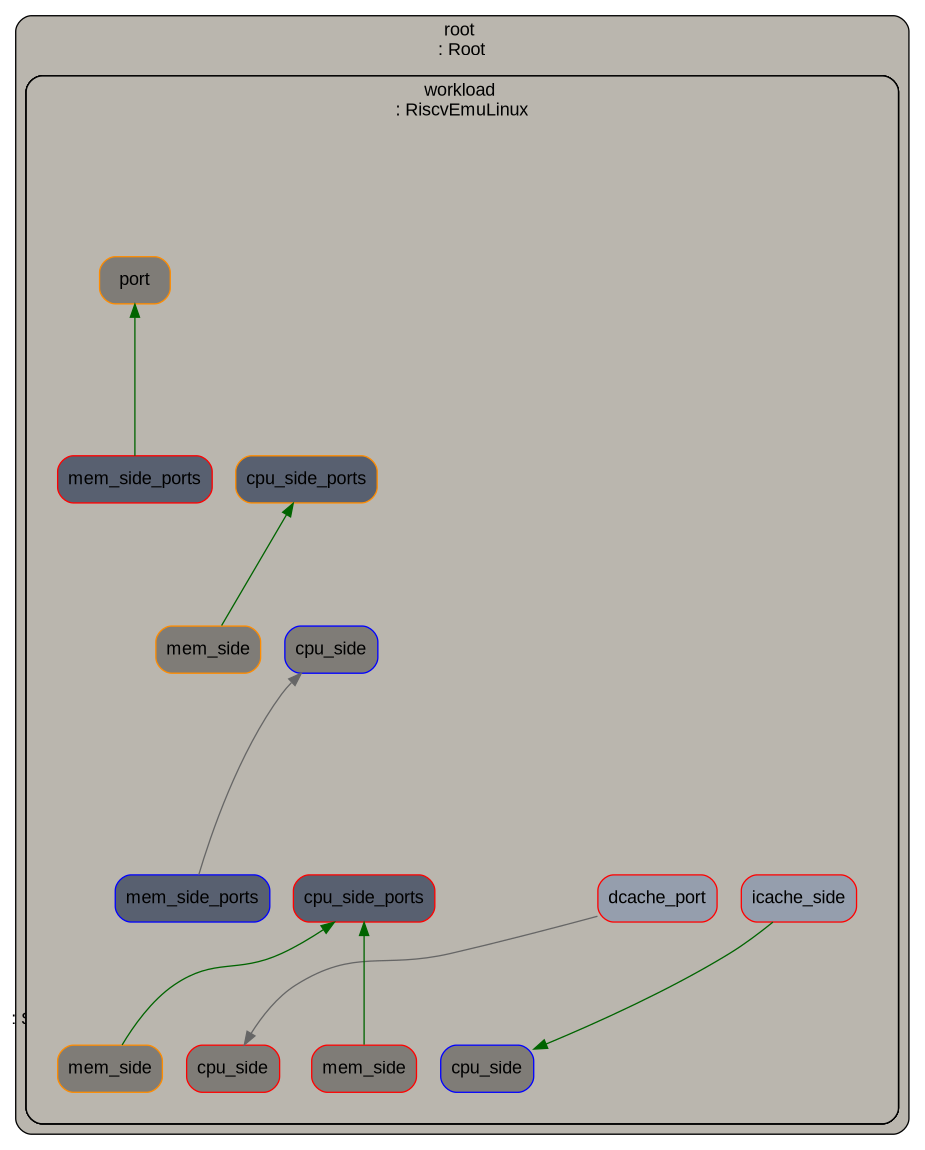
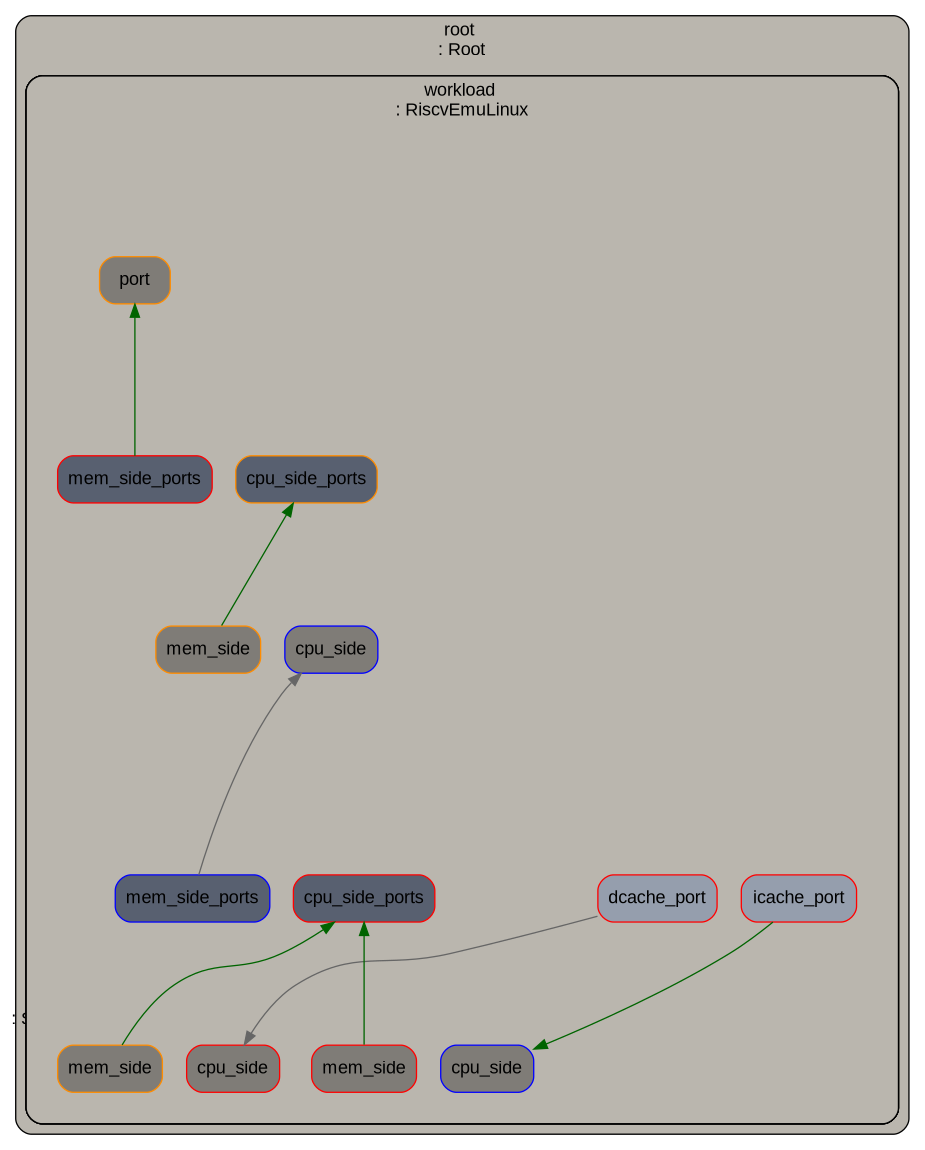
(799, 898) -> (799, 898)
